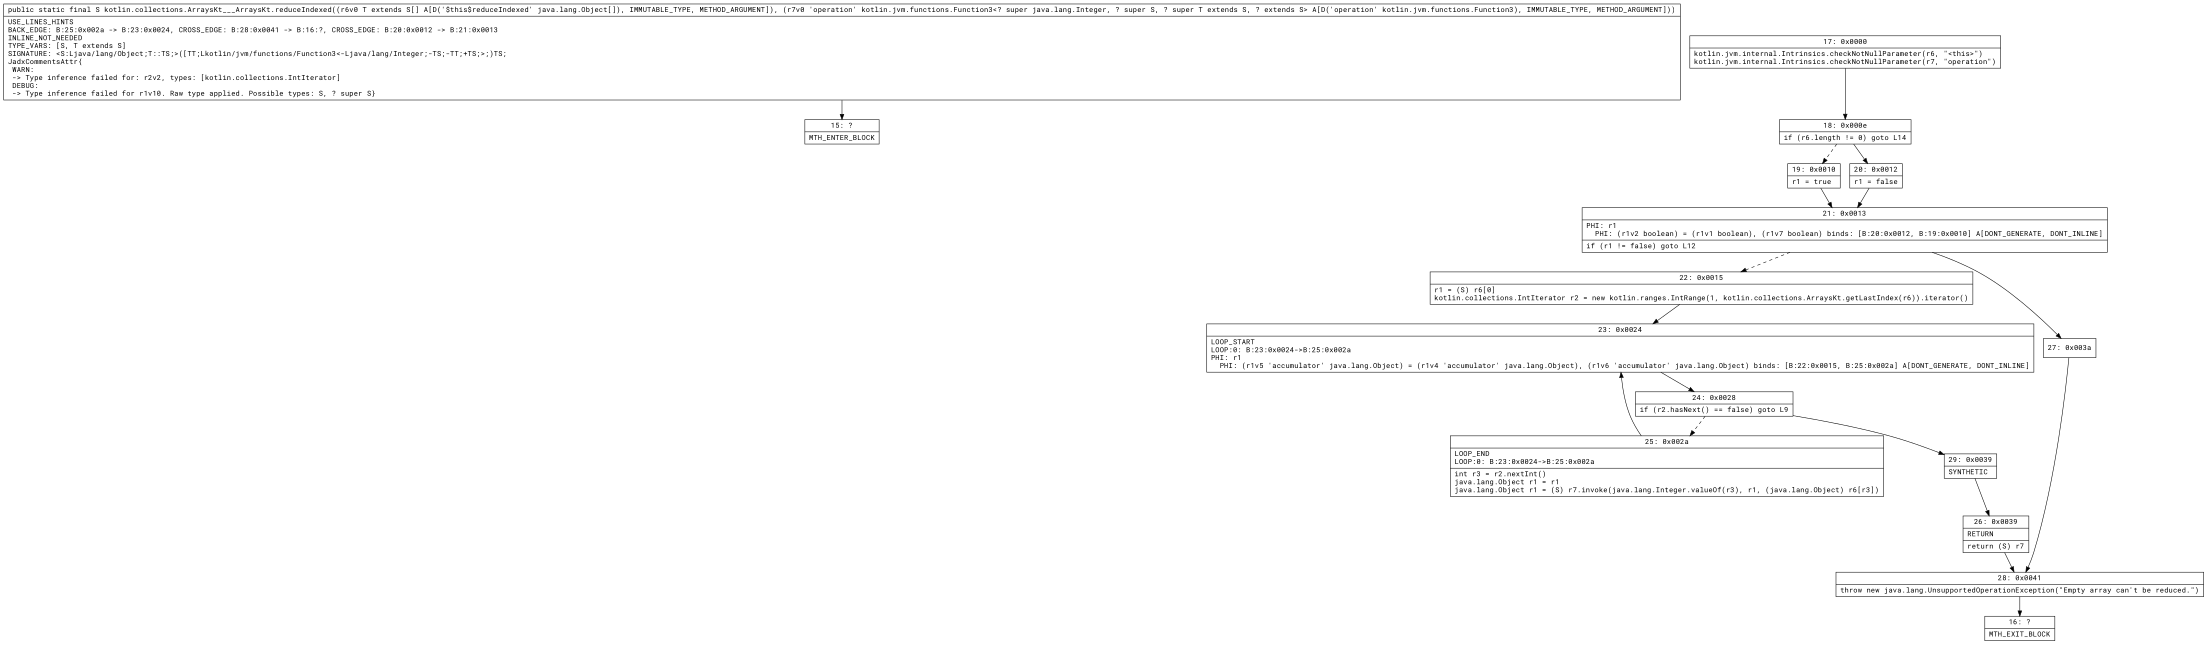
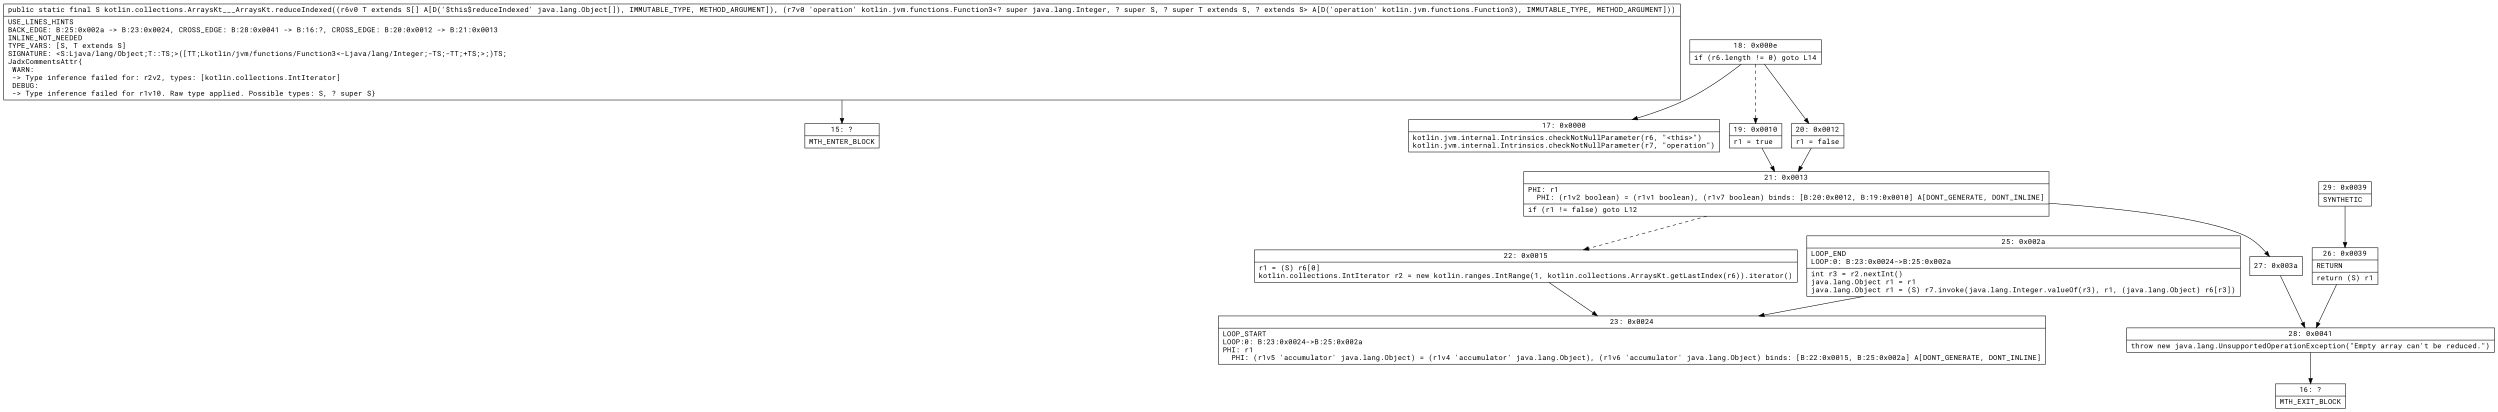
(1845, 91) -> (1692, 97)
(1714, 404) -> none
(1996, 546) -> (2345, 278)
